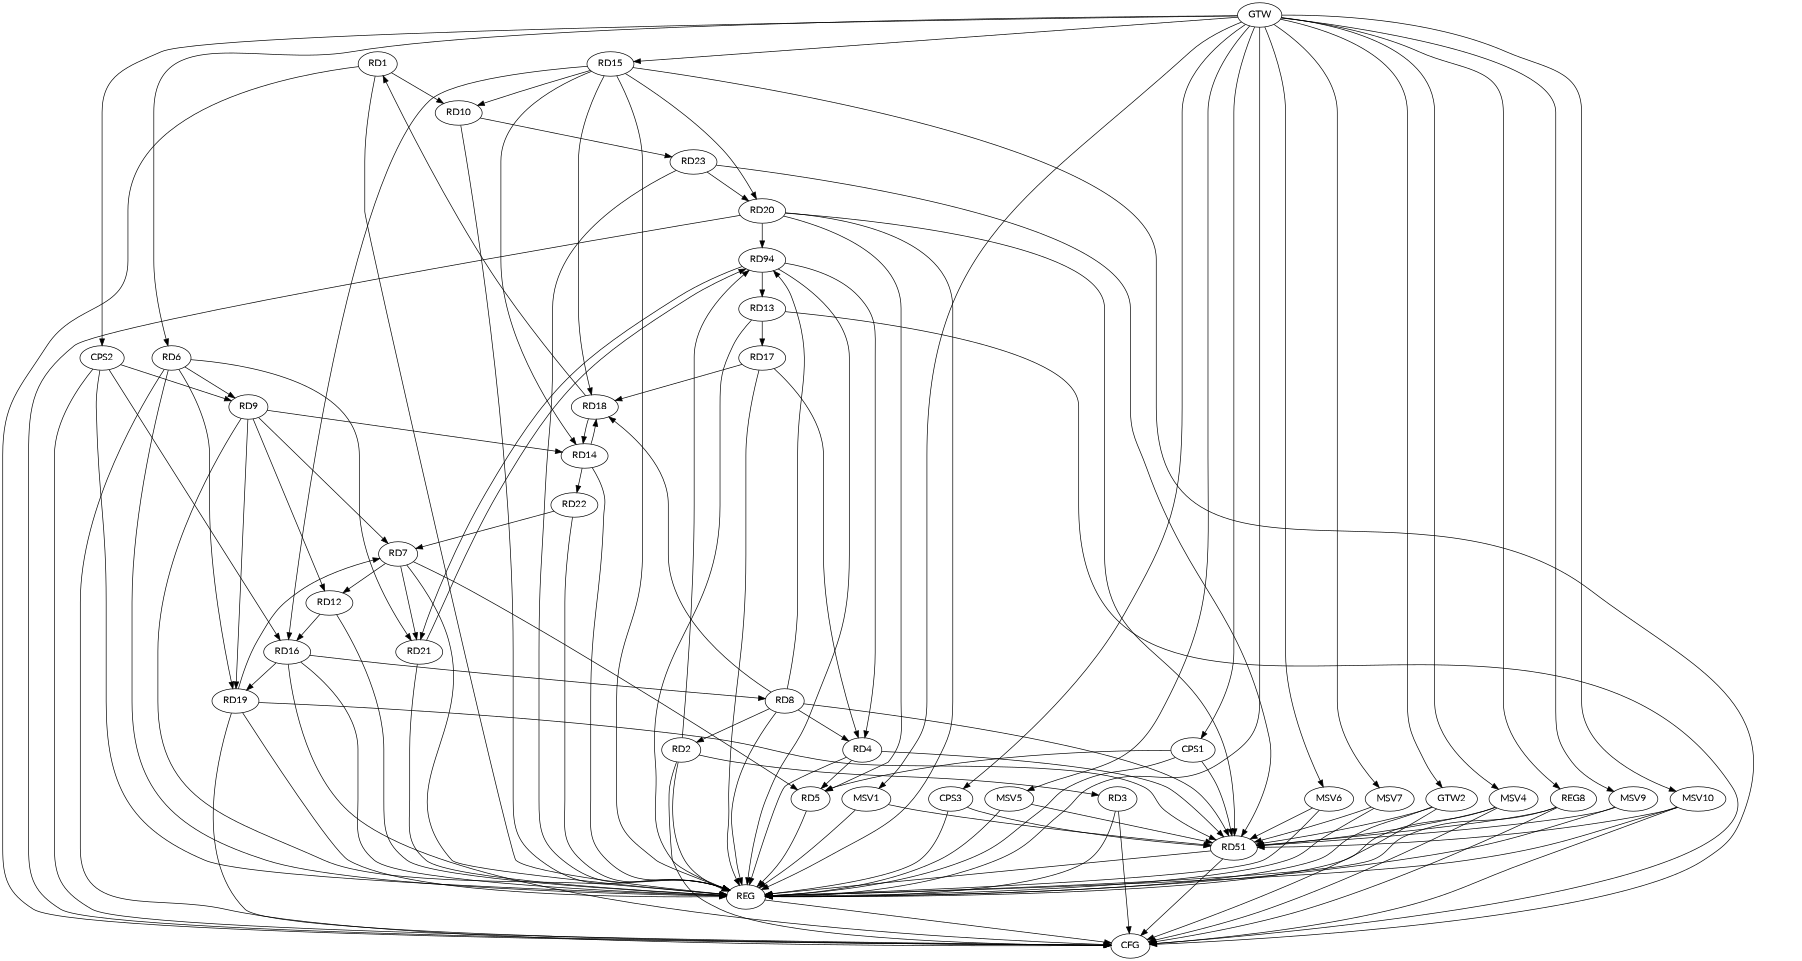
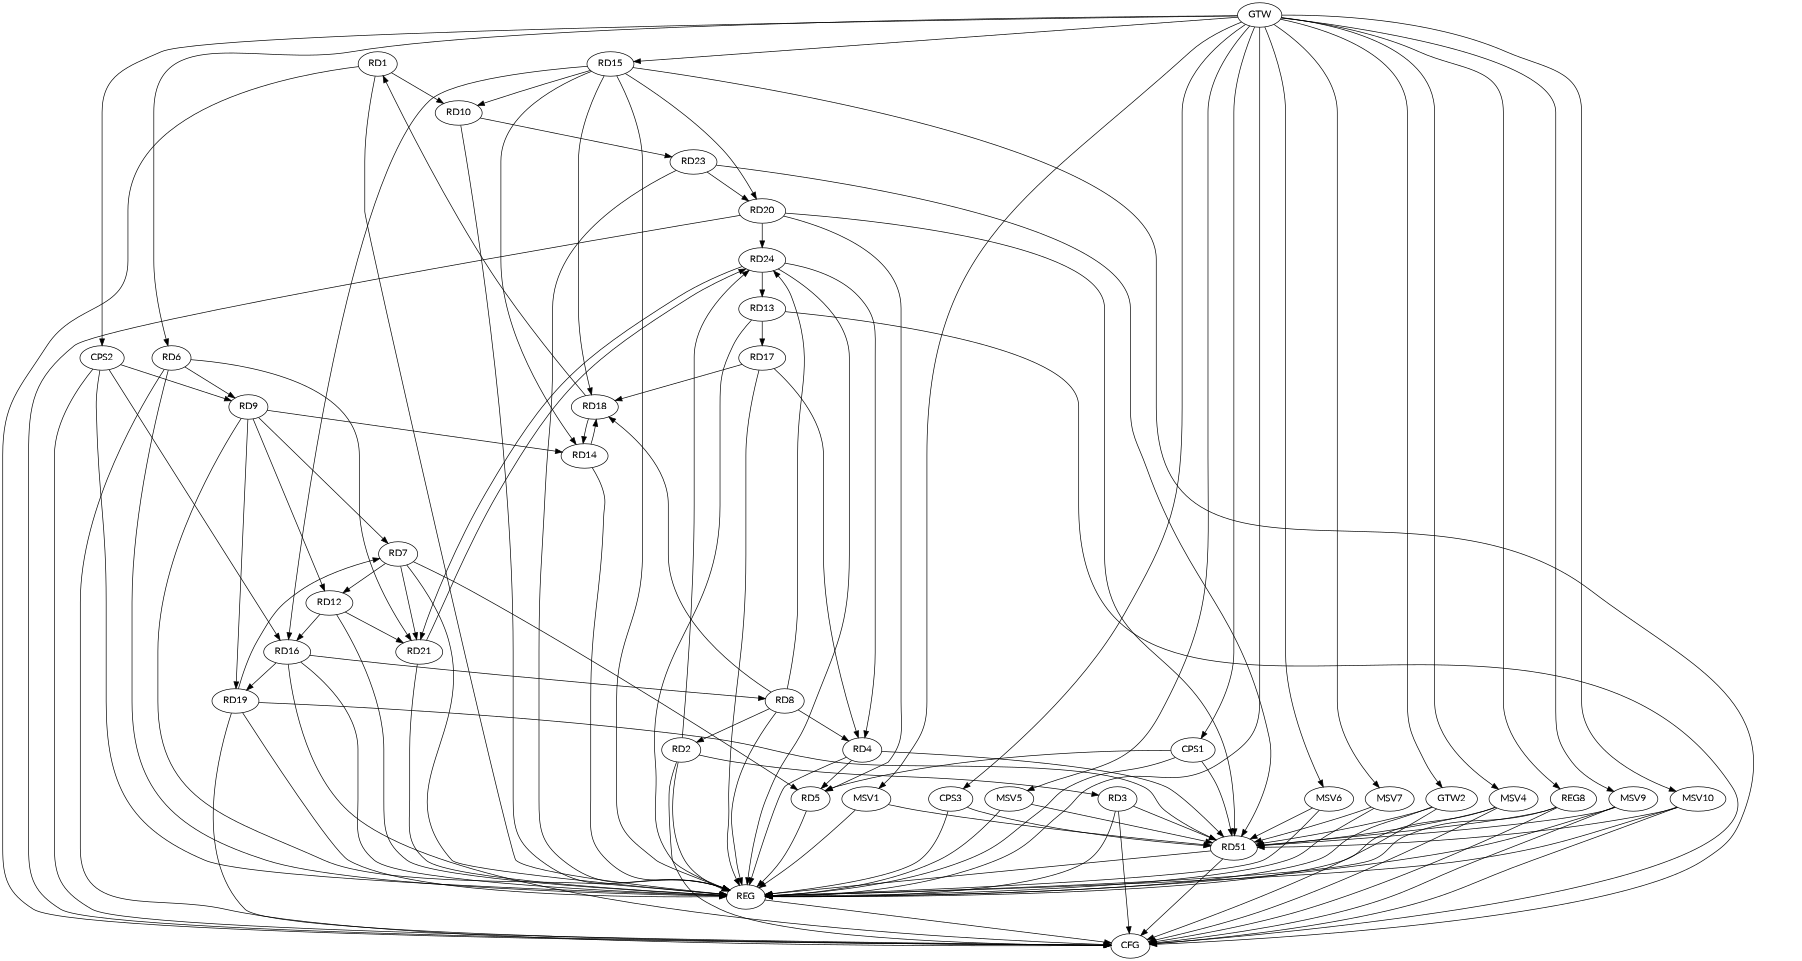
(762, 260) -> (762, 260)
(574, 505) -> none
(210, 515) -> none
(953, 539) -> none
none -> (371, 626)
(1017, 736) -> (1171, 822)
none -> (1392, 896)
